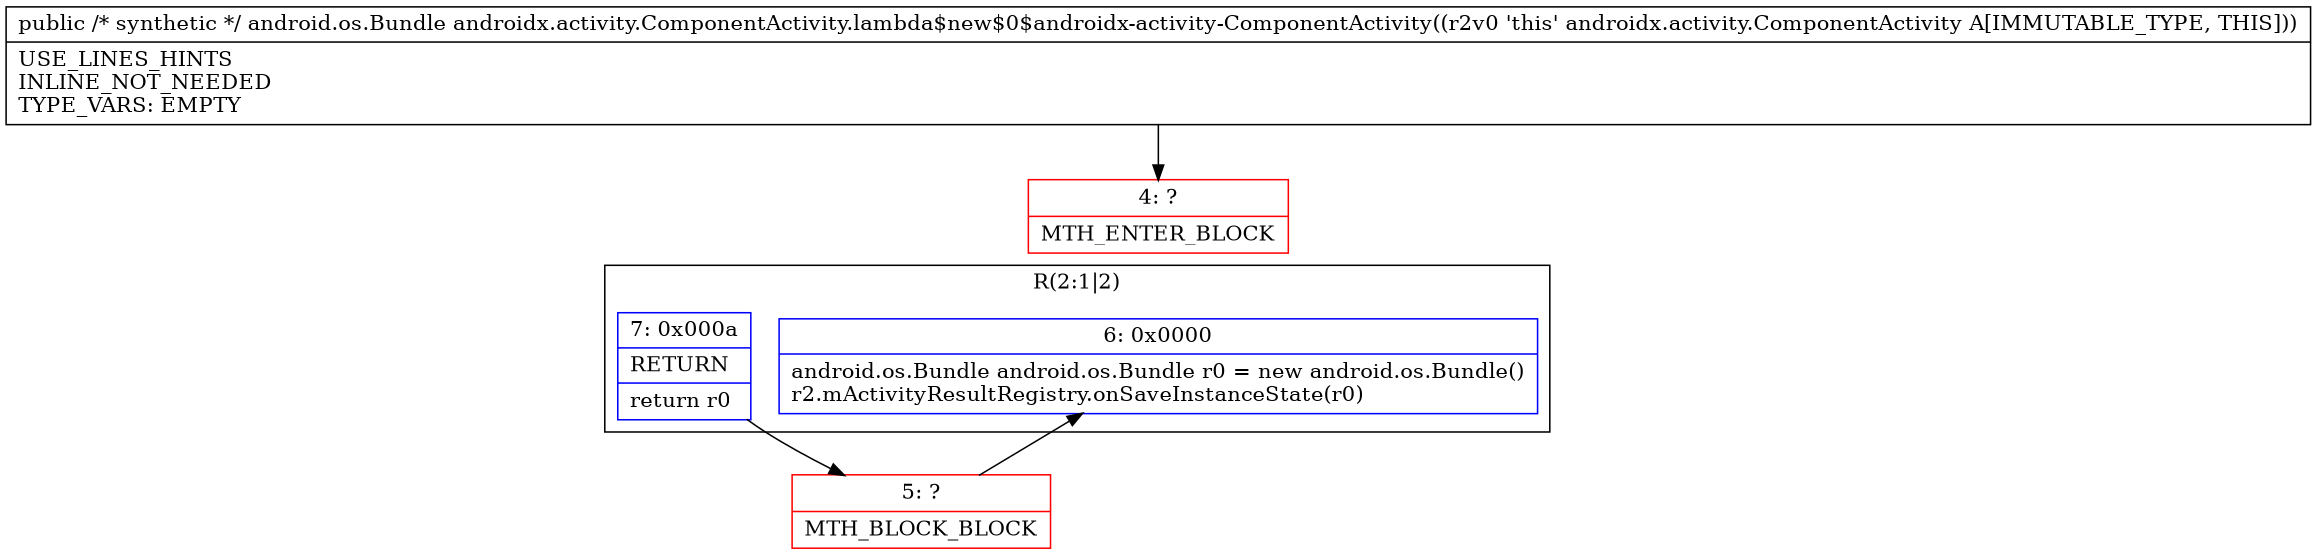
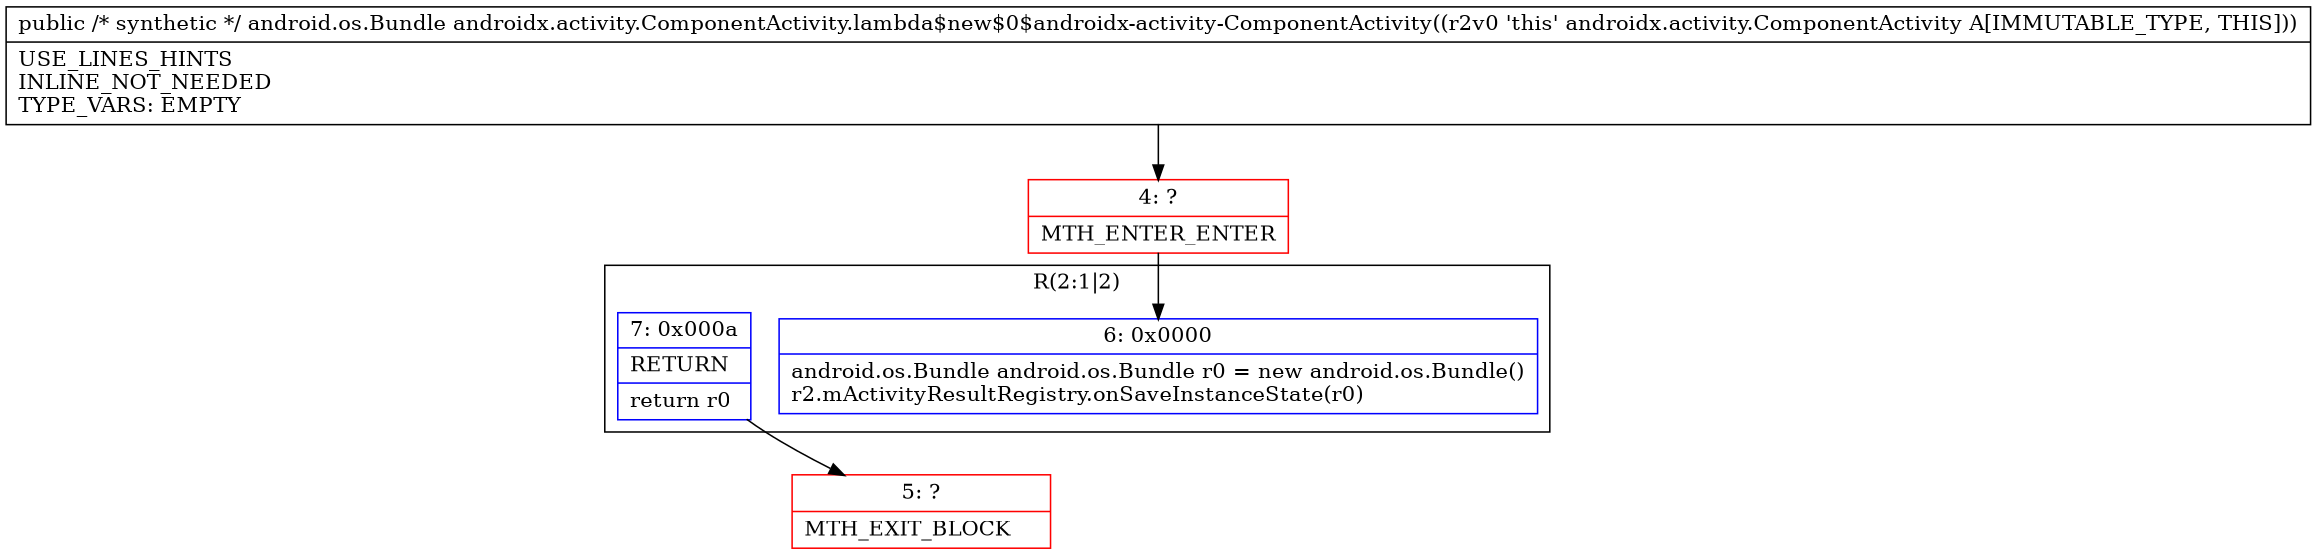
(1158, 234) -> (1158, 234)
(1024, 448) -> (1158, 278)
(921, 529) -> (908, 529)
